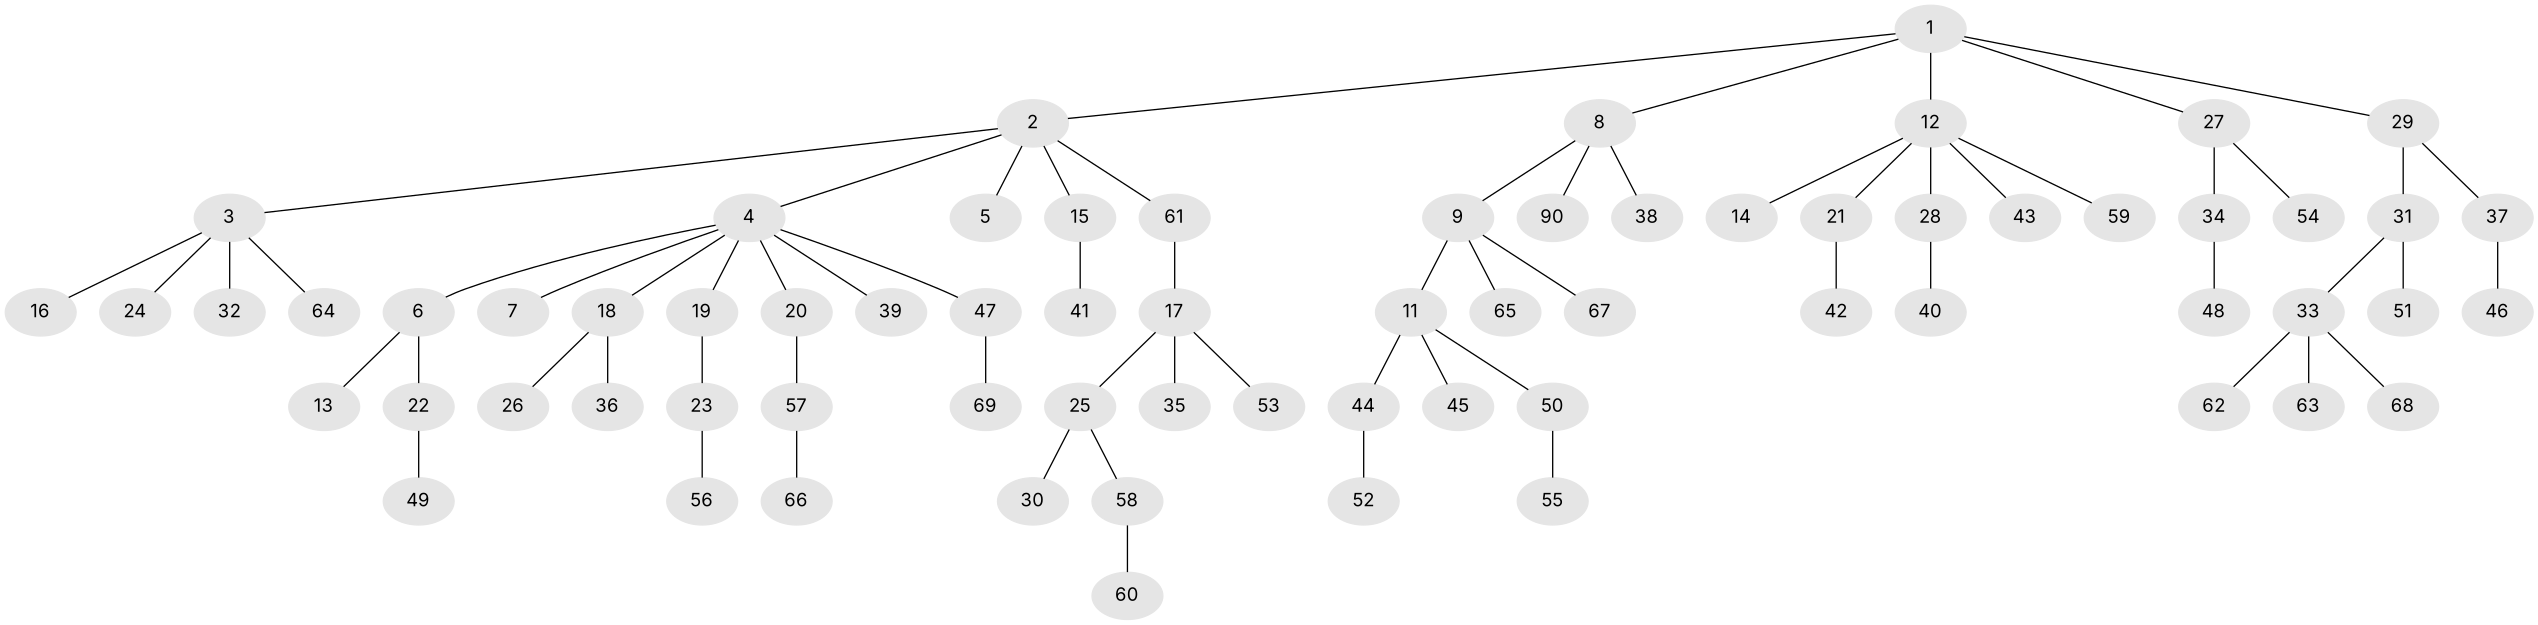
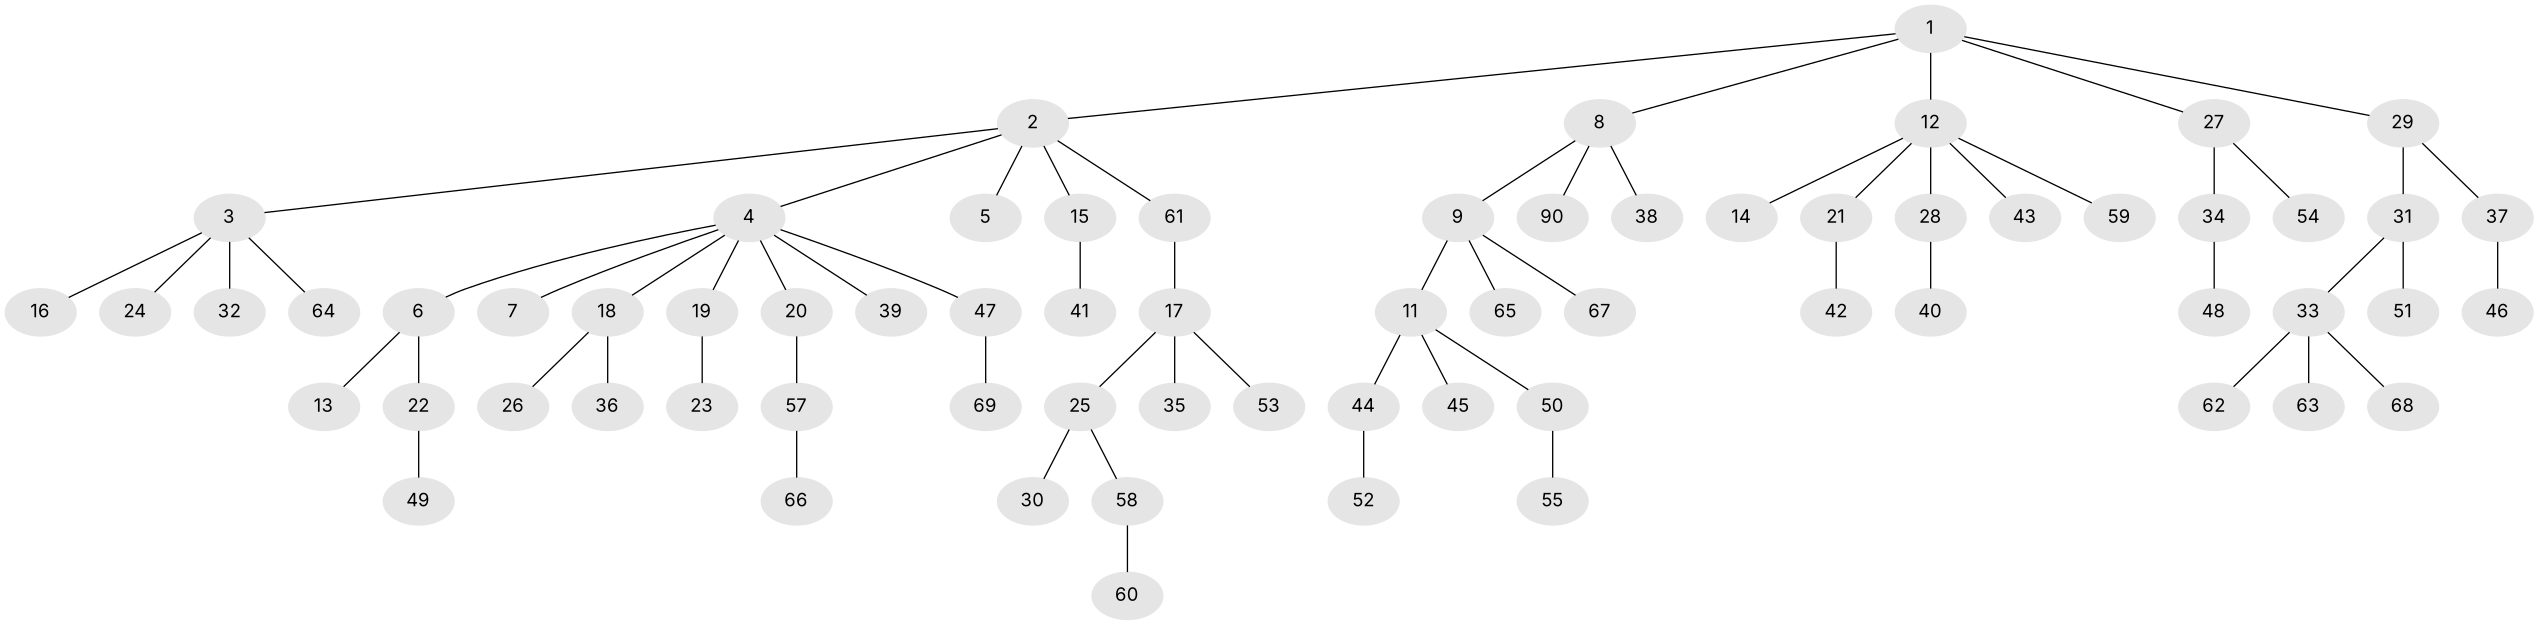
(702, 501) -> none
